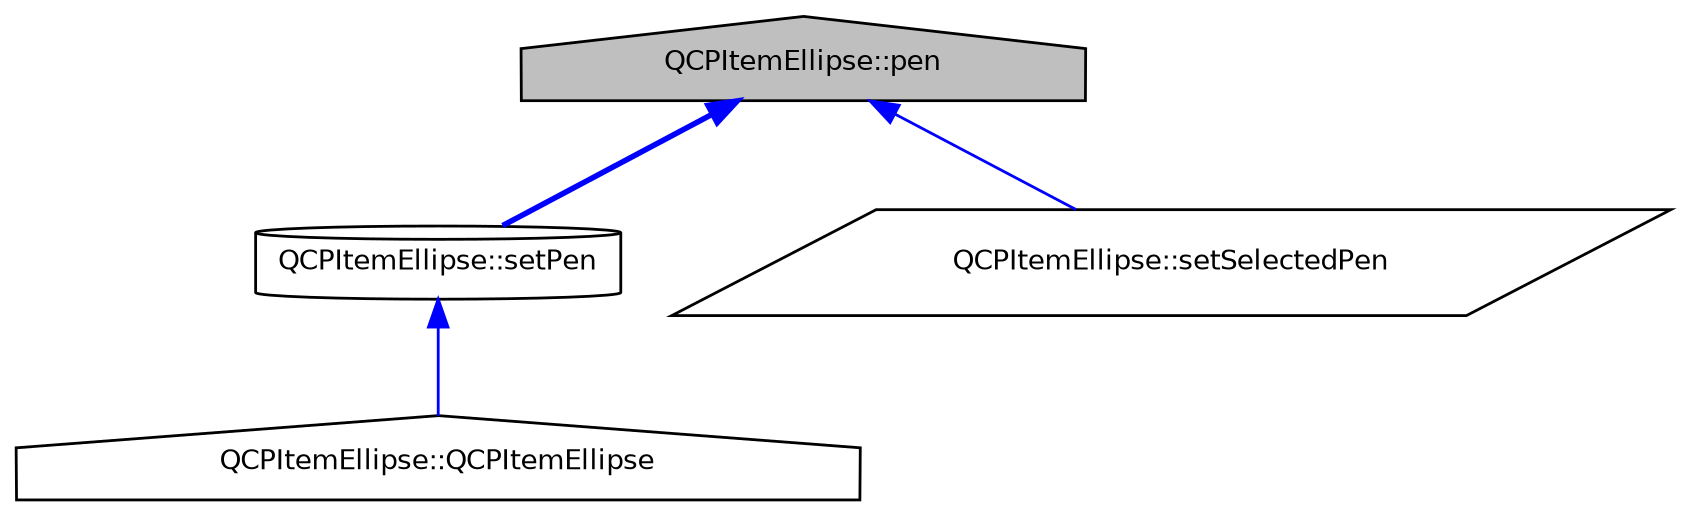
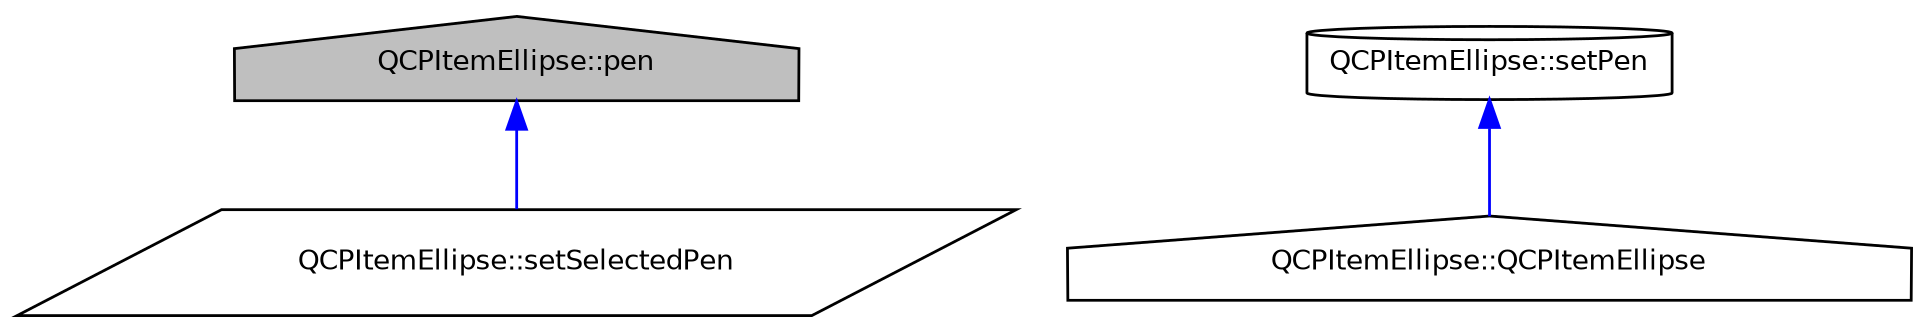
(608, 170) -> none
